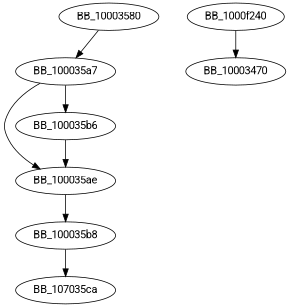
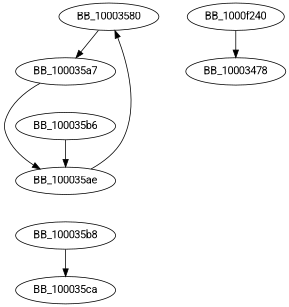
(236, 71) -> (236, 71)
(66, 95) -> none
(66, 204) -> (131, 110)
(66, 290) -> (66, 290)
